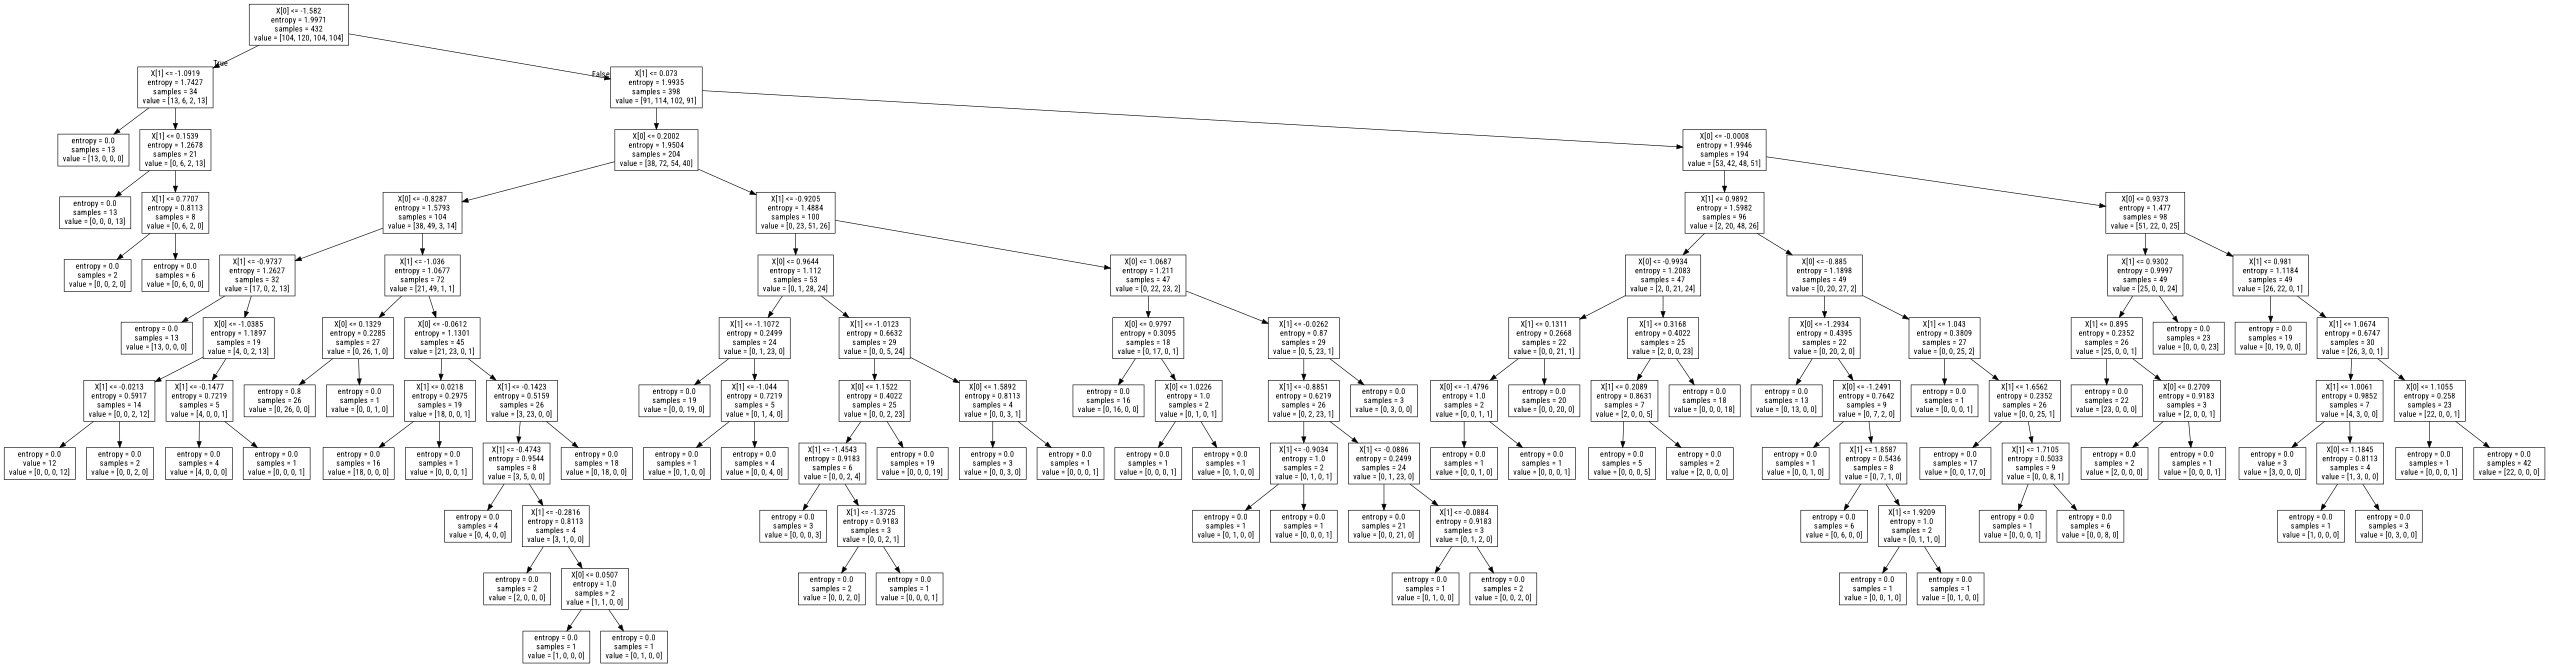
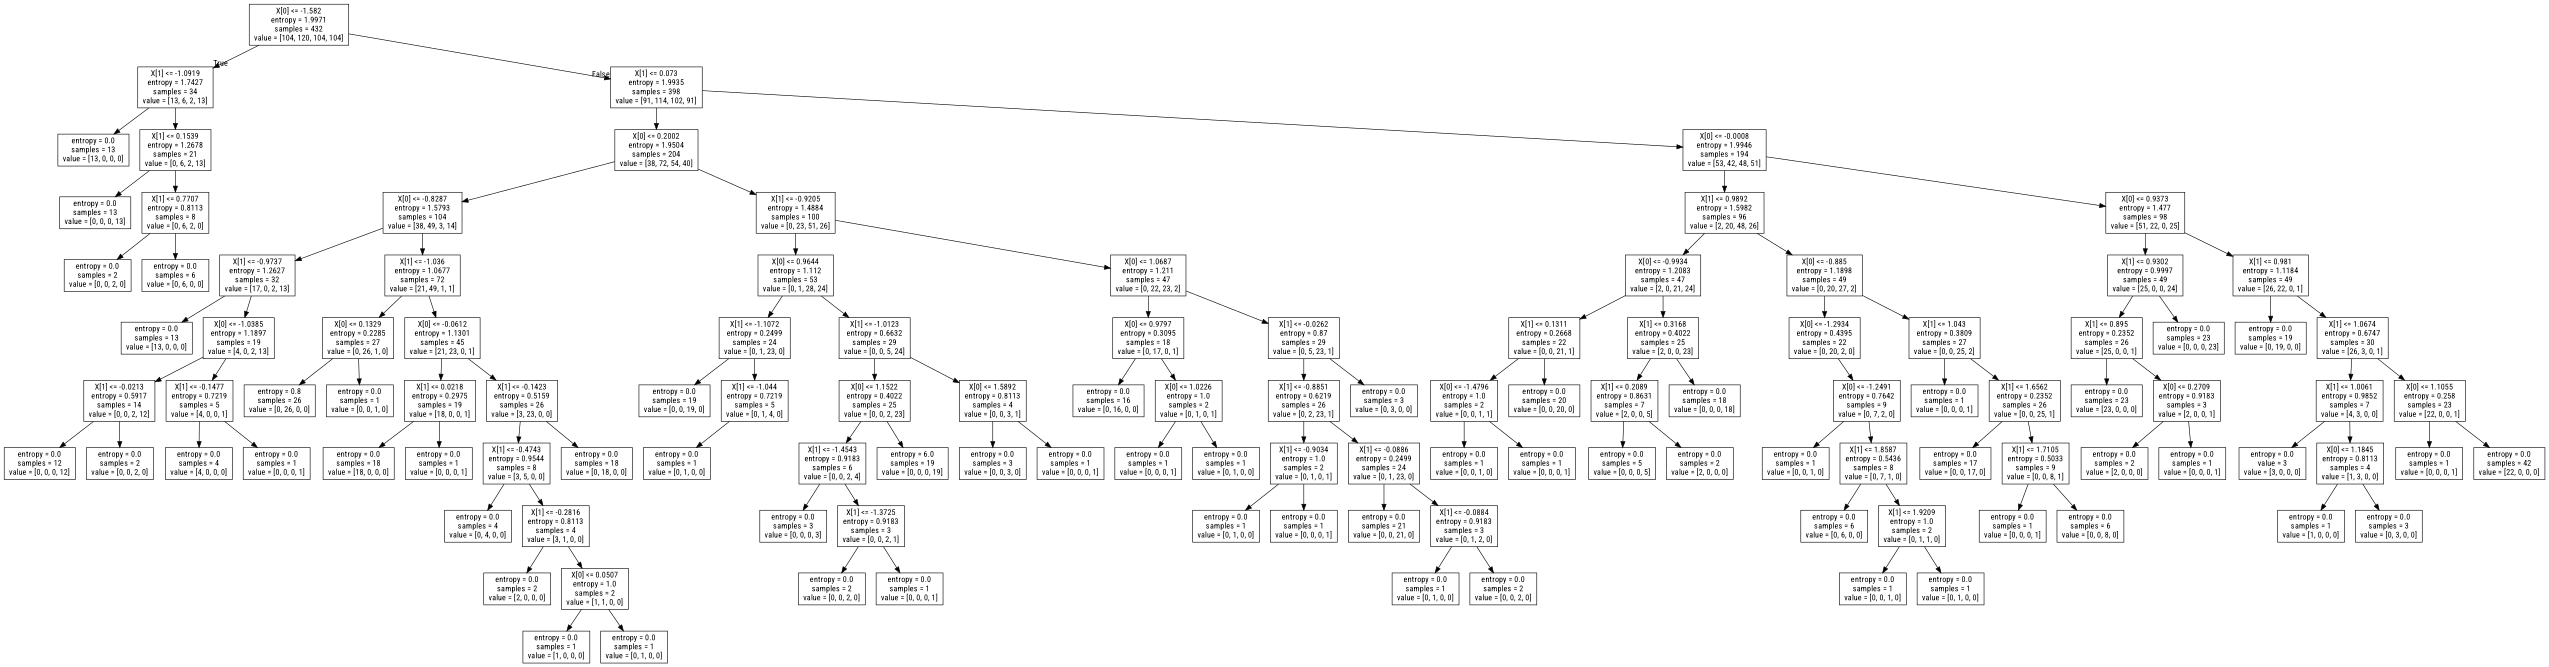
(1787, 401) -> none
(2107, 401) -> (2107, 401)
(40, 464) -> (40, 464)
(359, 464) -> (359, 464)
(755, 464) -> none
(913, 464) -> (913, 464)
